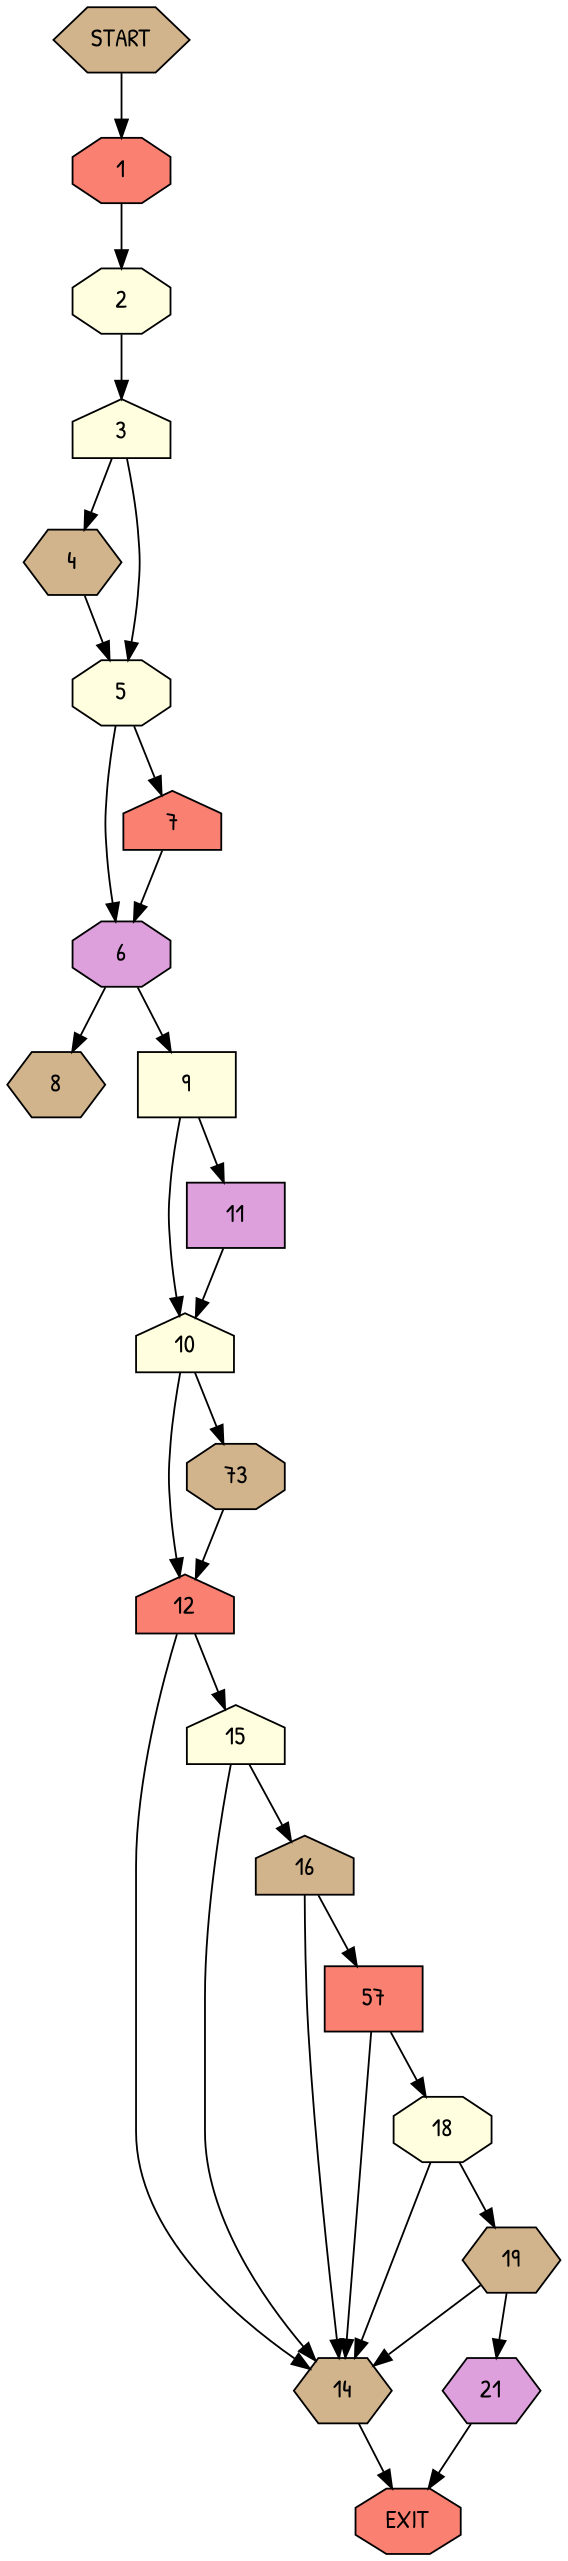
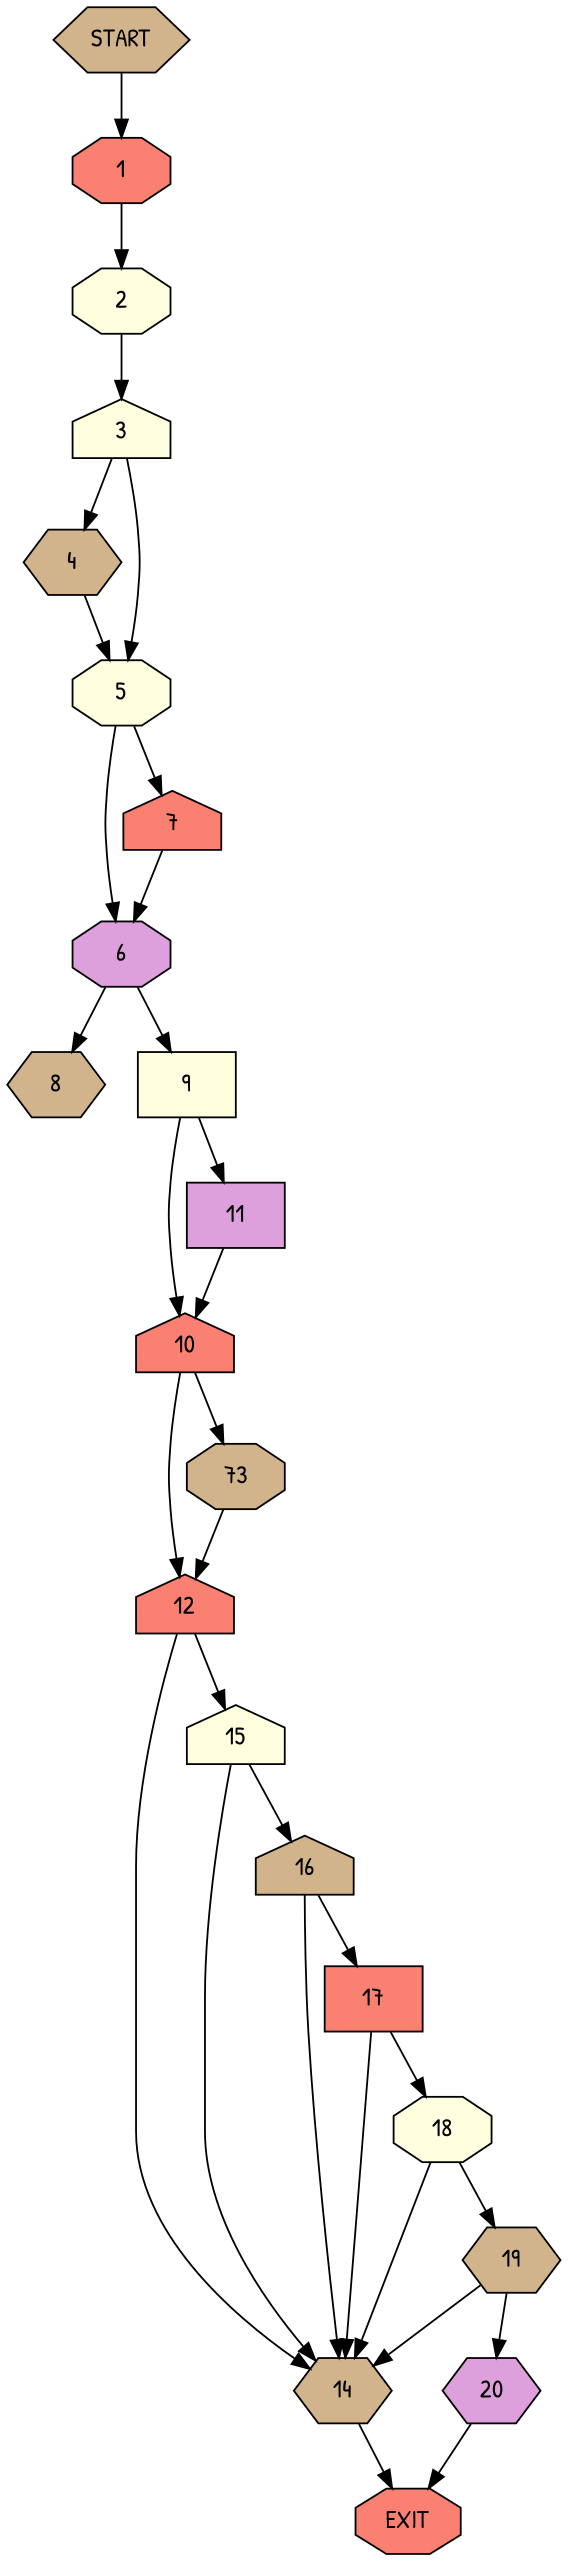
(185, 1346) -> (185, 1346)
(374, 1999) -> (374, 1999)
(492, 2391) -> (492, 2391)
